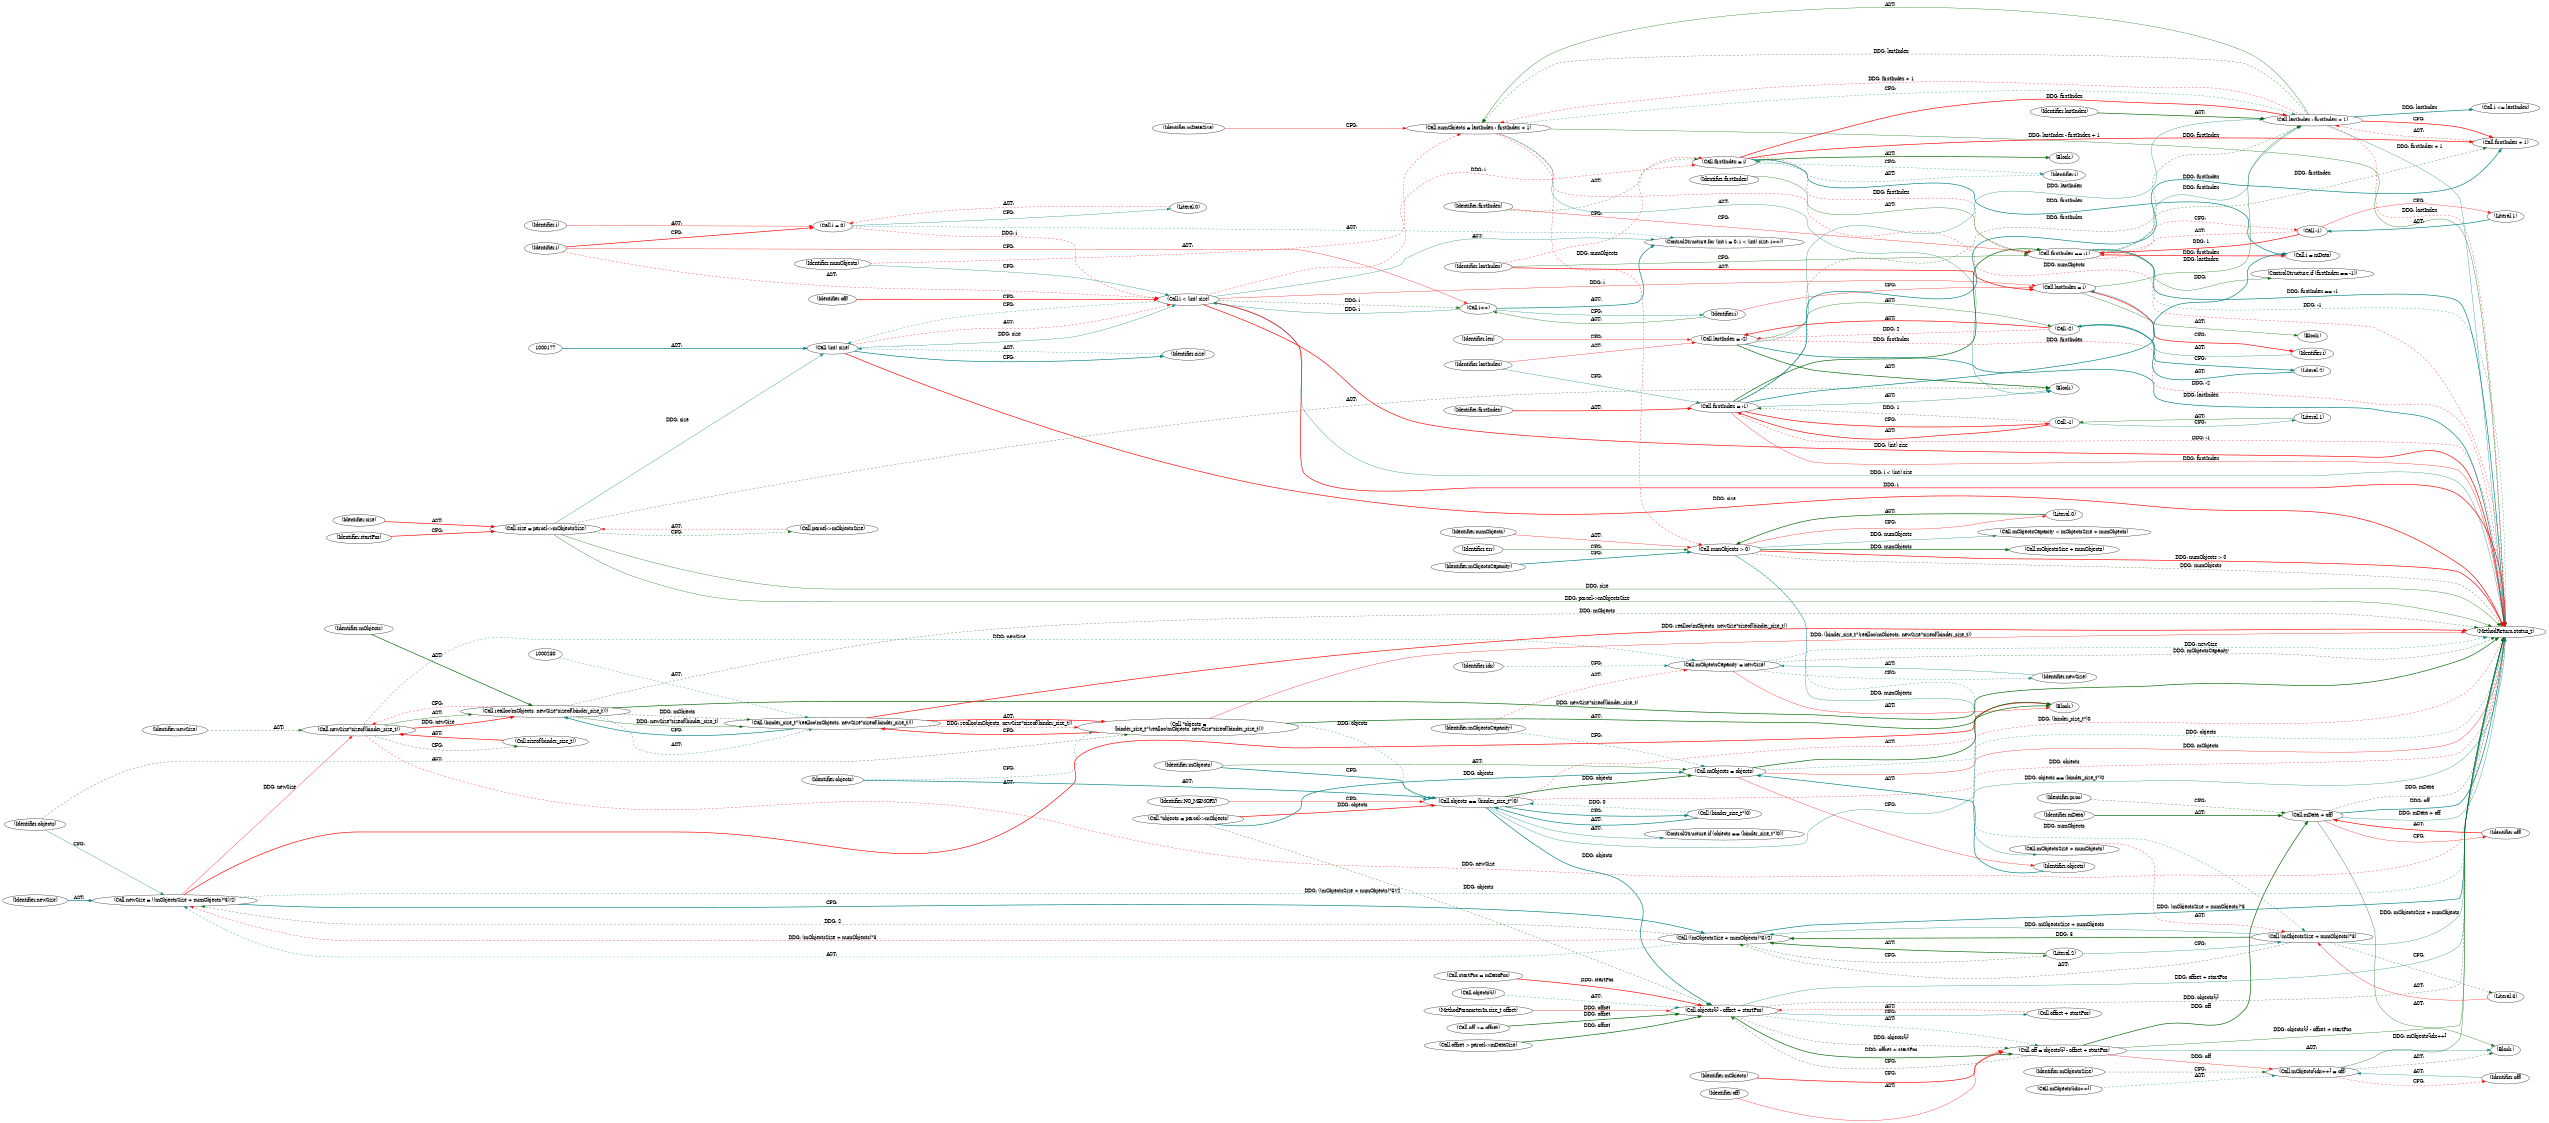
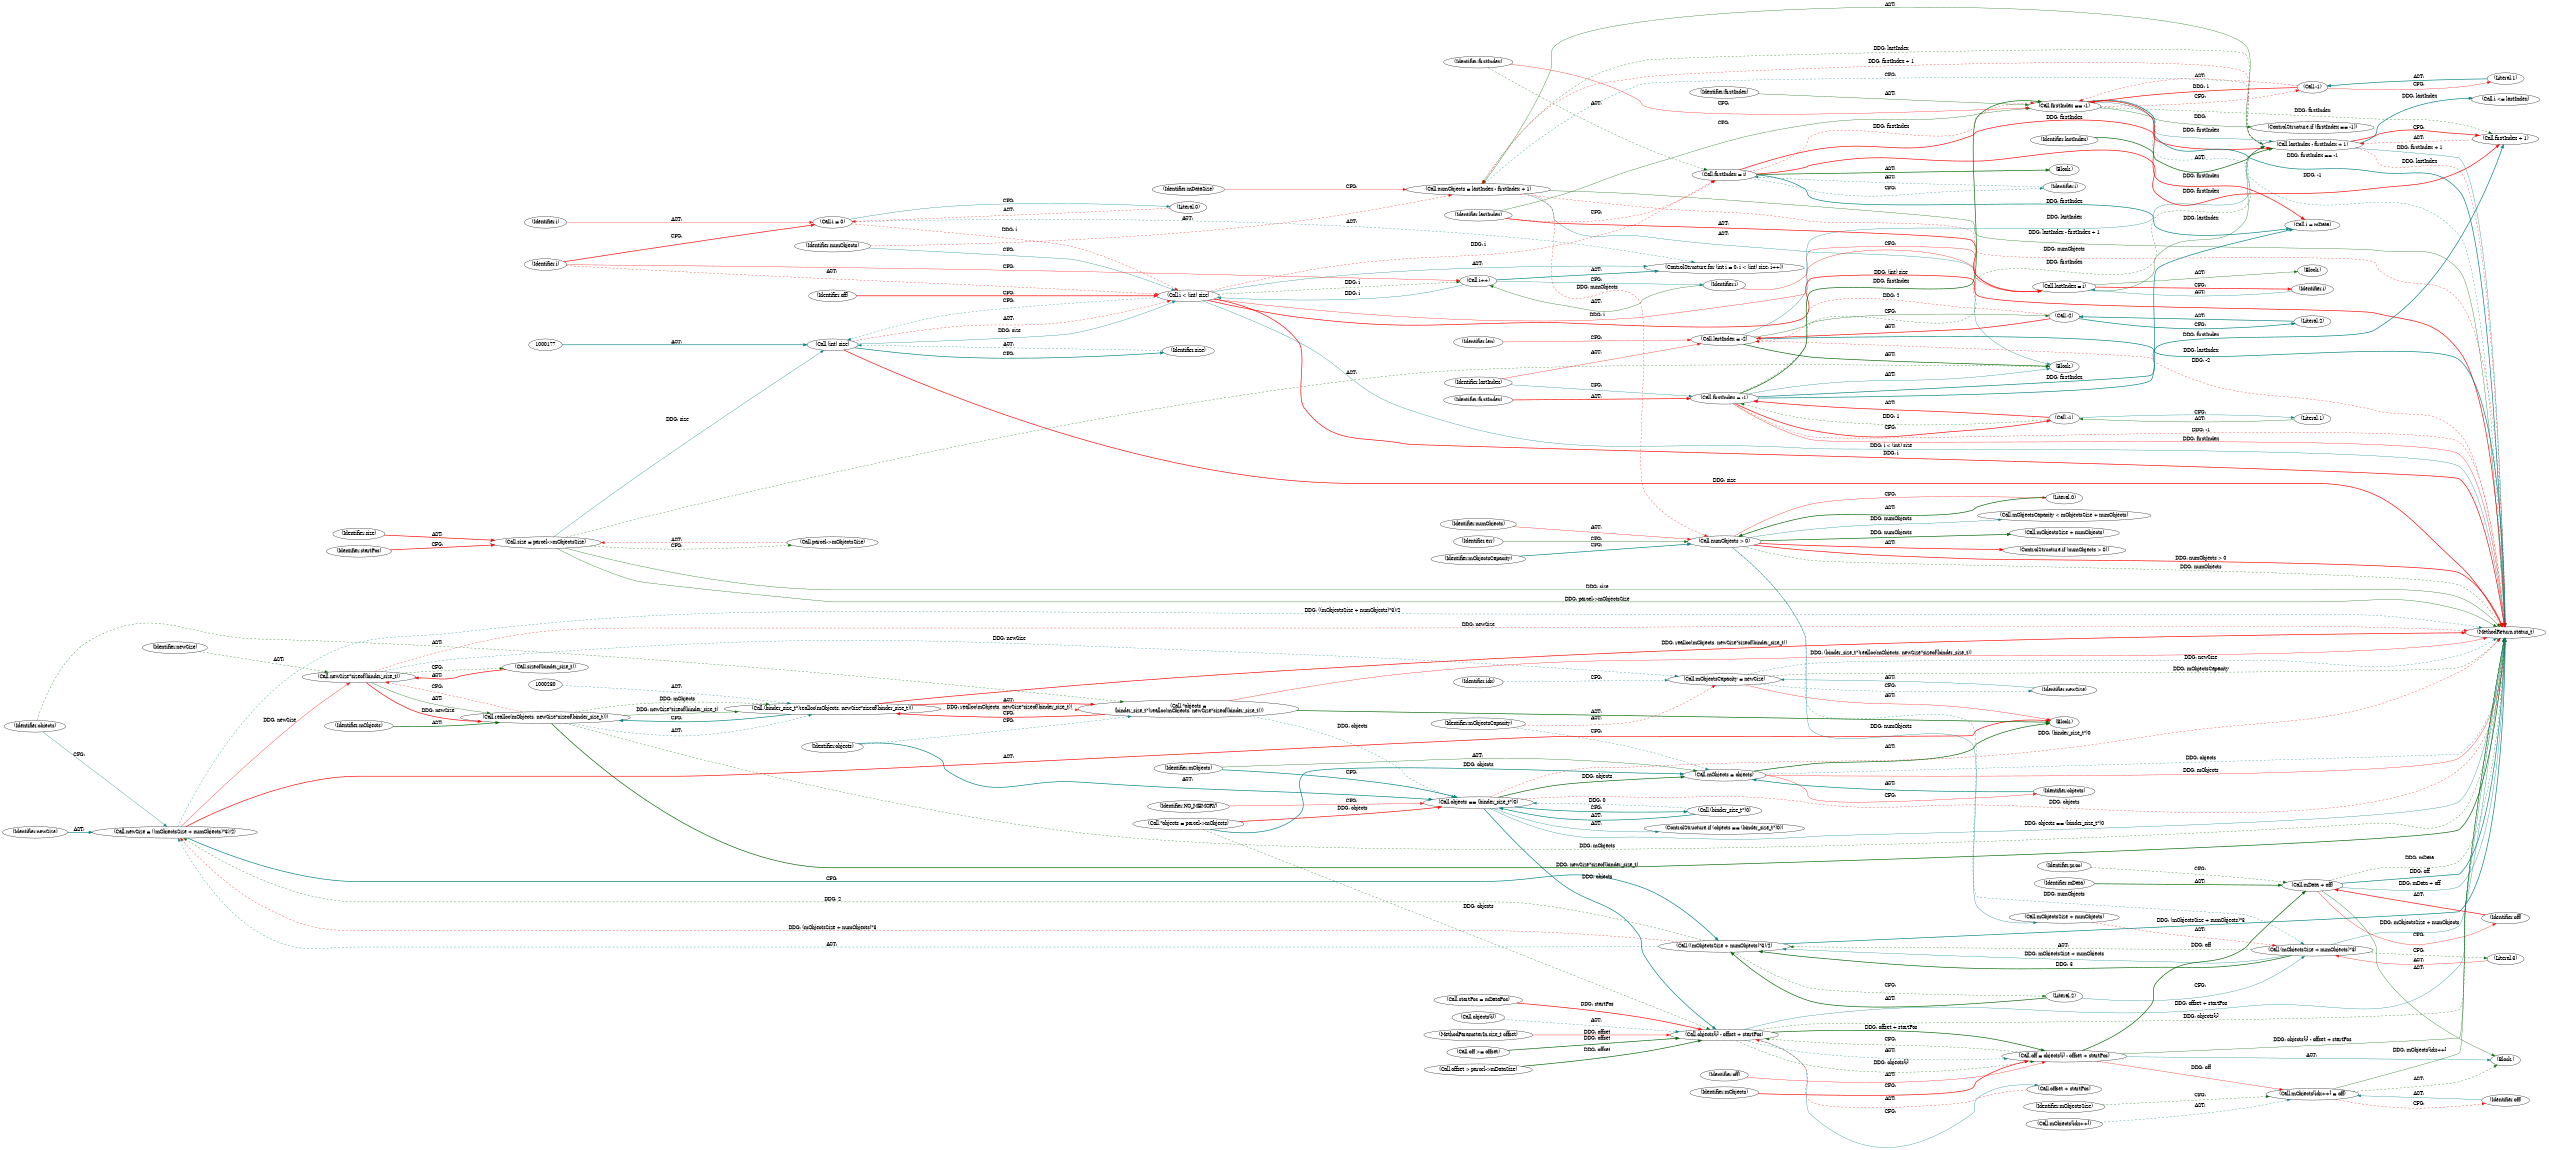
(1891, 300) -> (1891, 312)
none -> (2064, 550)
